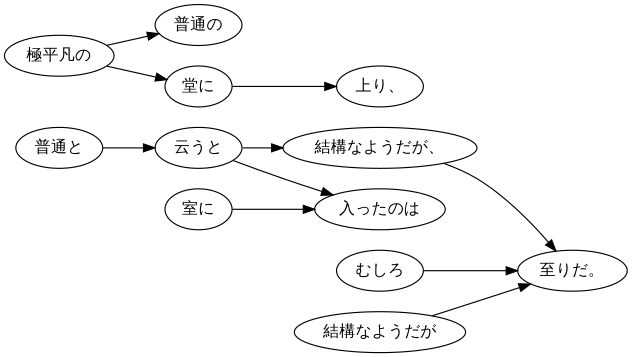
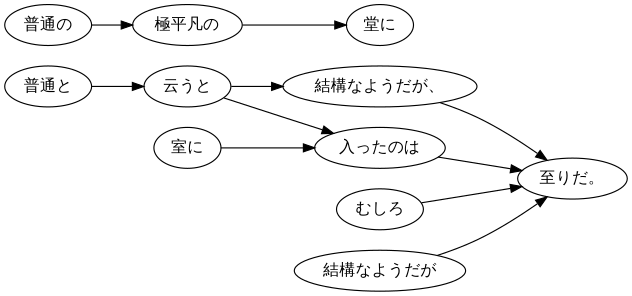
(127, 41) -> (106, 25)
(380, 86) -> none
none -> (474, 163)
